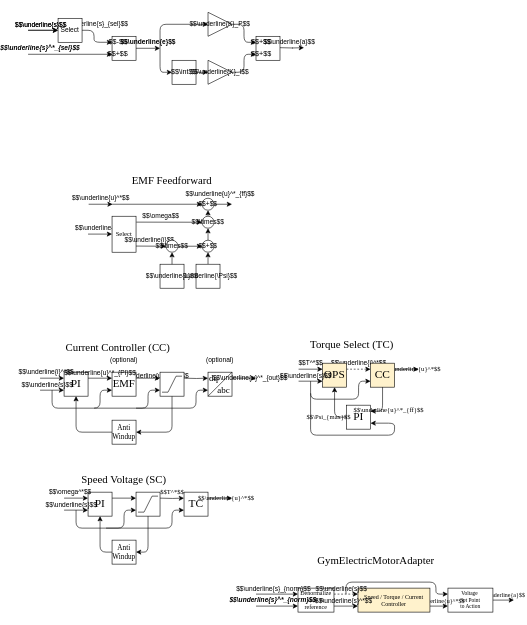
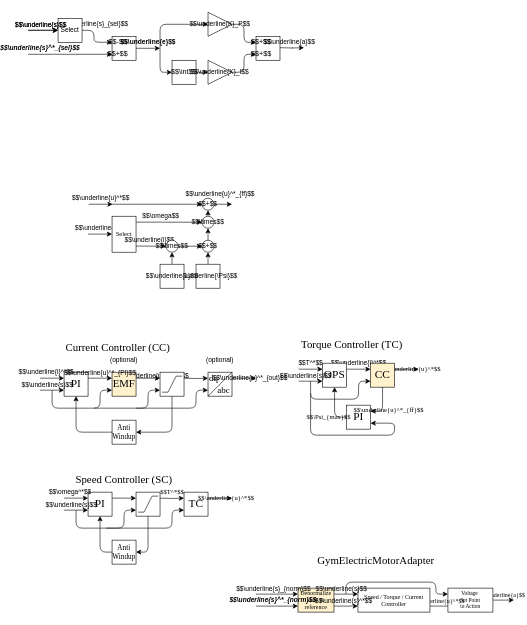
(172, 180) -> none
(352, 345) -> (352, 345)
(356, 369) -> (356, 369)
(335, 375) -> (335, 375)
(124, 384) -> (124, 384)
(124, 480) -> (124, 480)
(343, 594) -> (343, 594)
(316, 600) -> (316, 600)
(394, 600) -> (394, 600)
(442, 606) -> (444, 606)
